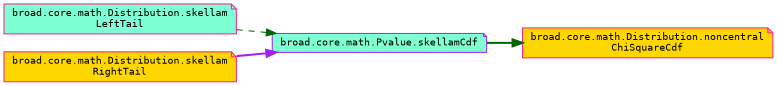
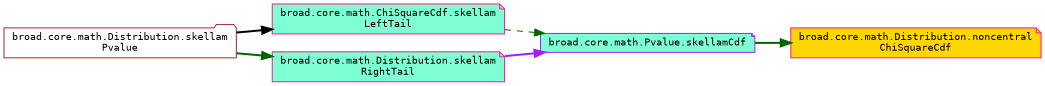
(120, 19) -> (388, 19)
none -> (120, 43)
(120, 67) -> (388, 67)
